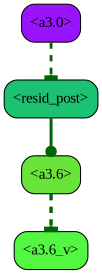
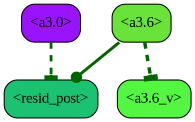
(51, 133) -> (100, 58)
